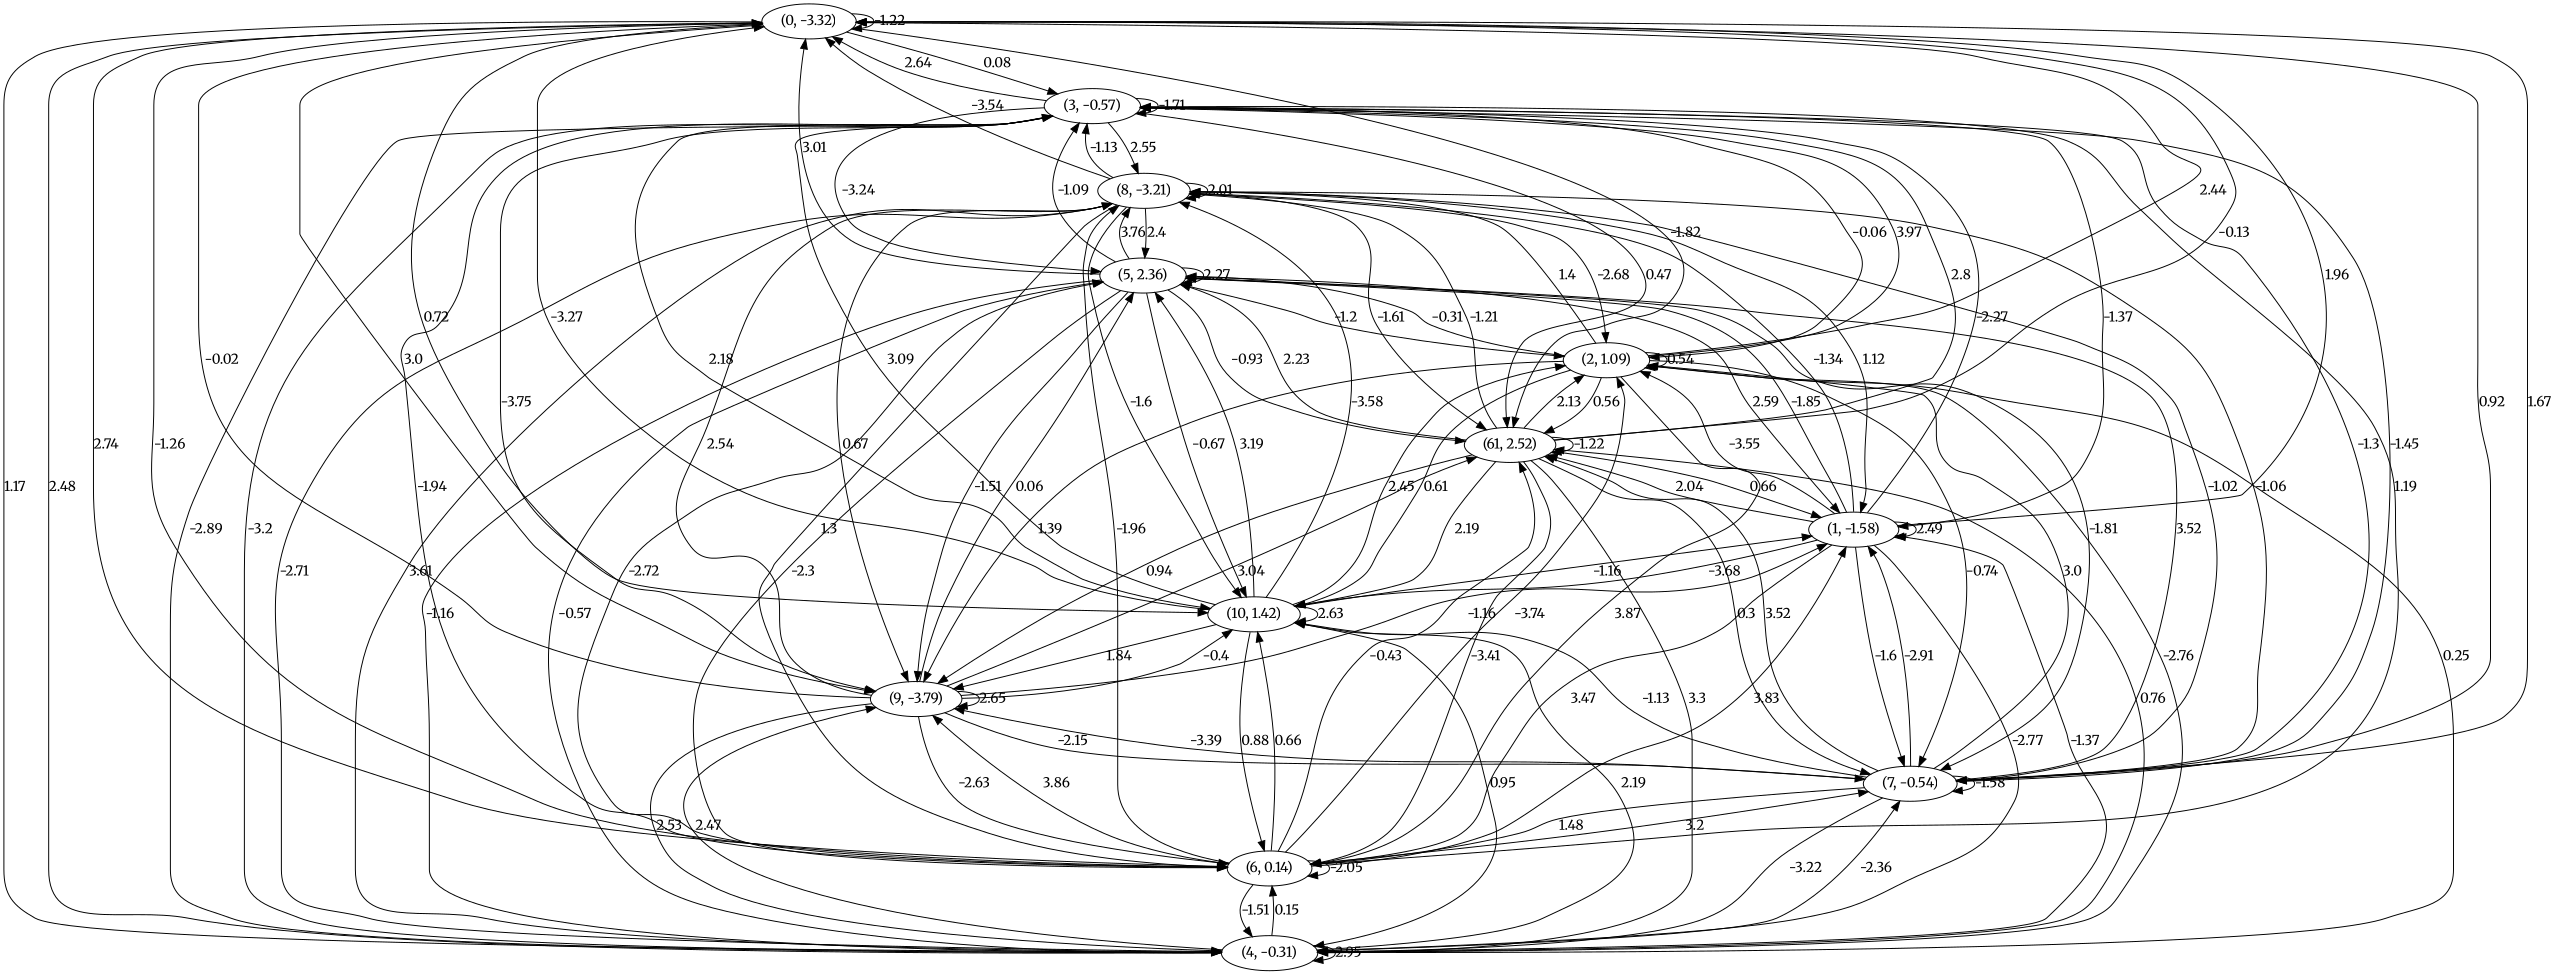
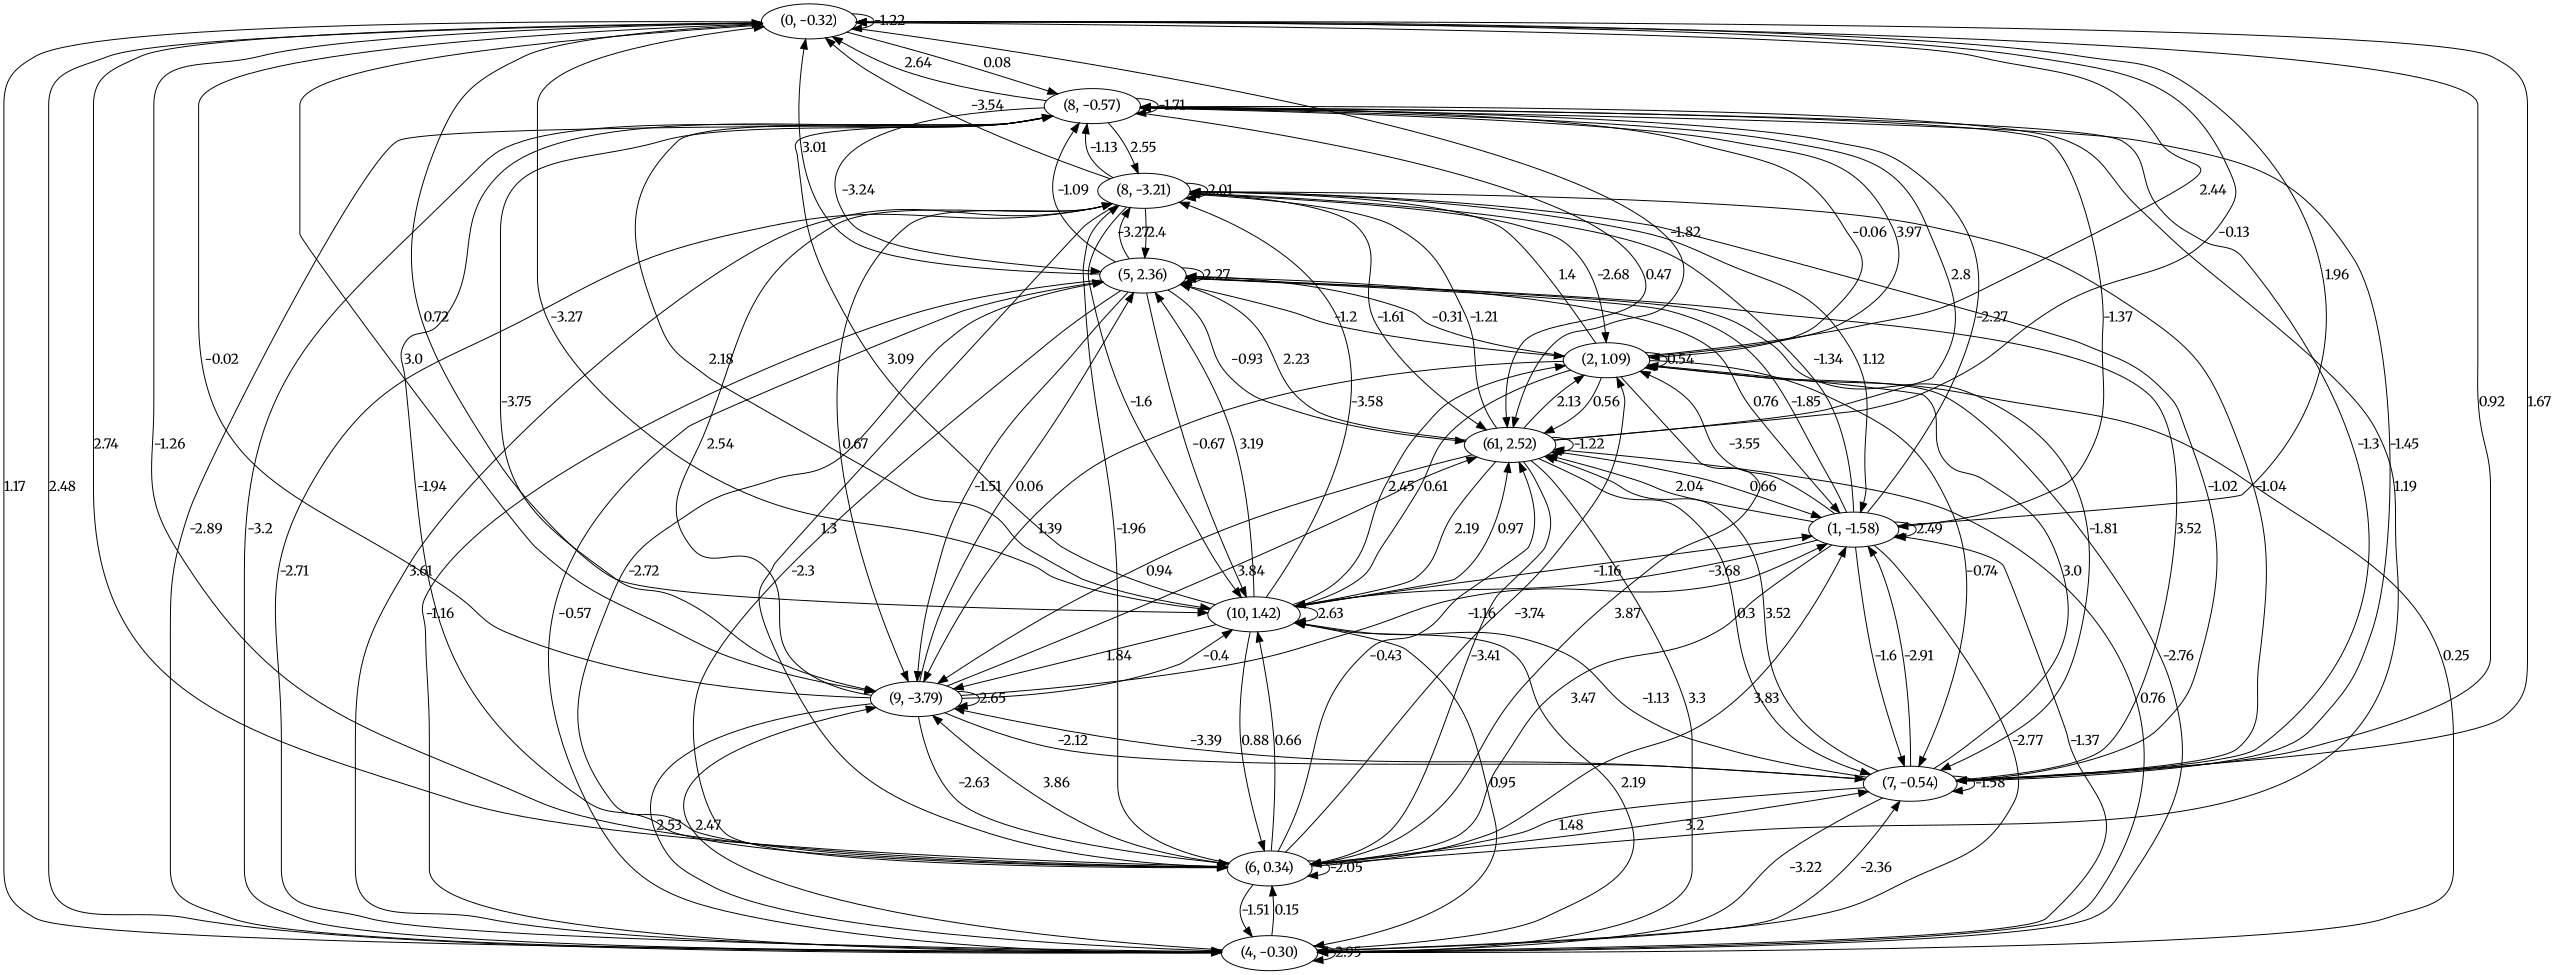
(809, 21) -> (809, 21)
(1092, 106) -> (1092, 106)
(1133, 233) -> (1133, 233)
(1766, 403) -> (1766, 403)
(2271, 487) -> (2271, 487)
(1251, 572) -> (1251, 572)
none -> (1461, 574)
(1073, 741) -> (1073, 741)
(1270, 868) -> (1270, 868)
(1270, 953) -> (1270, 953)
